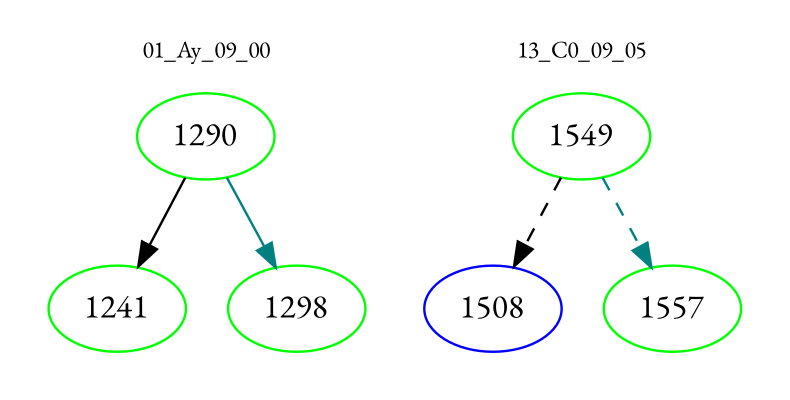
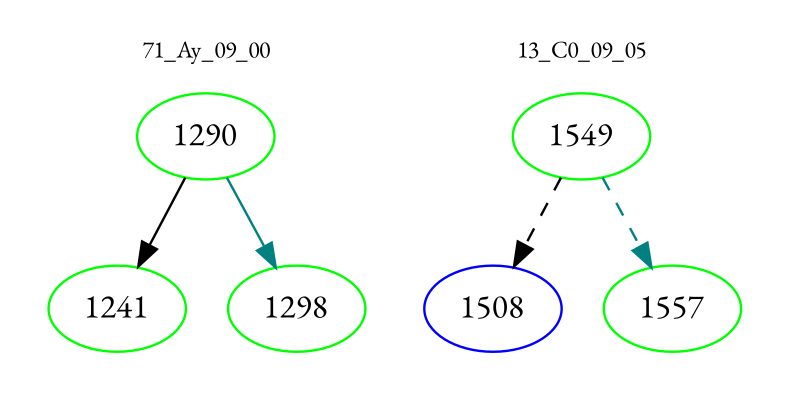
(207, 51) -> (207, 51)
